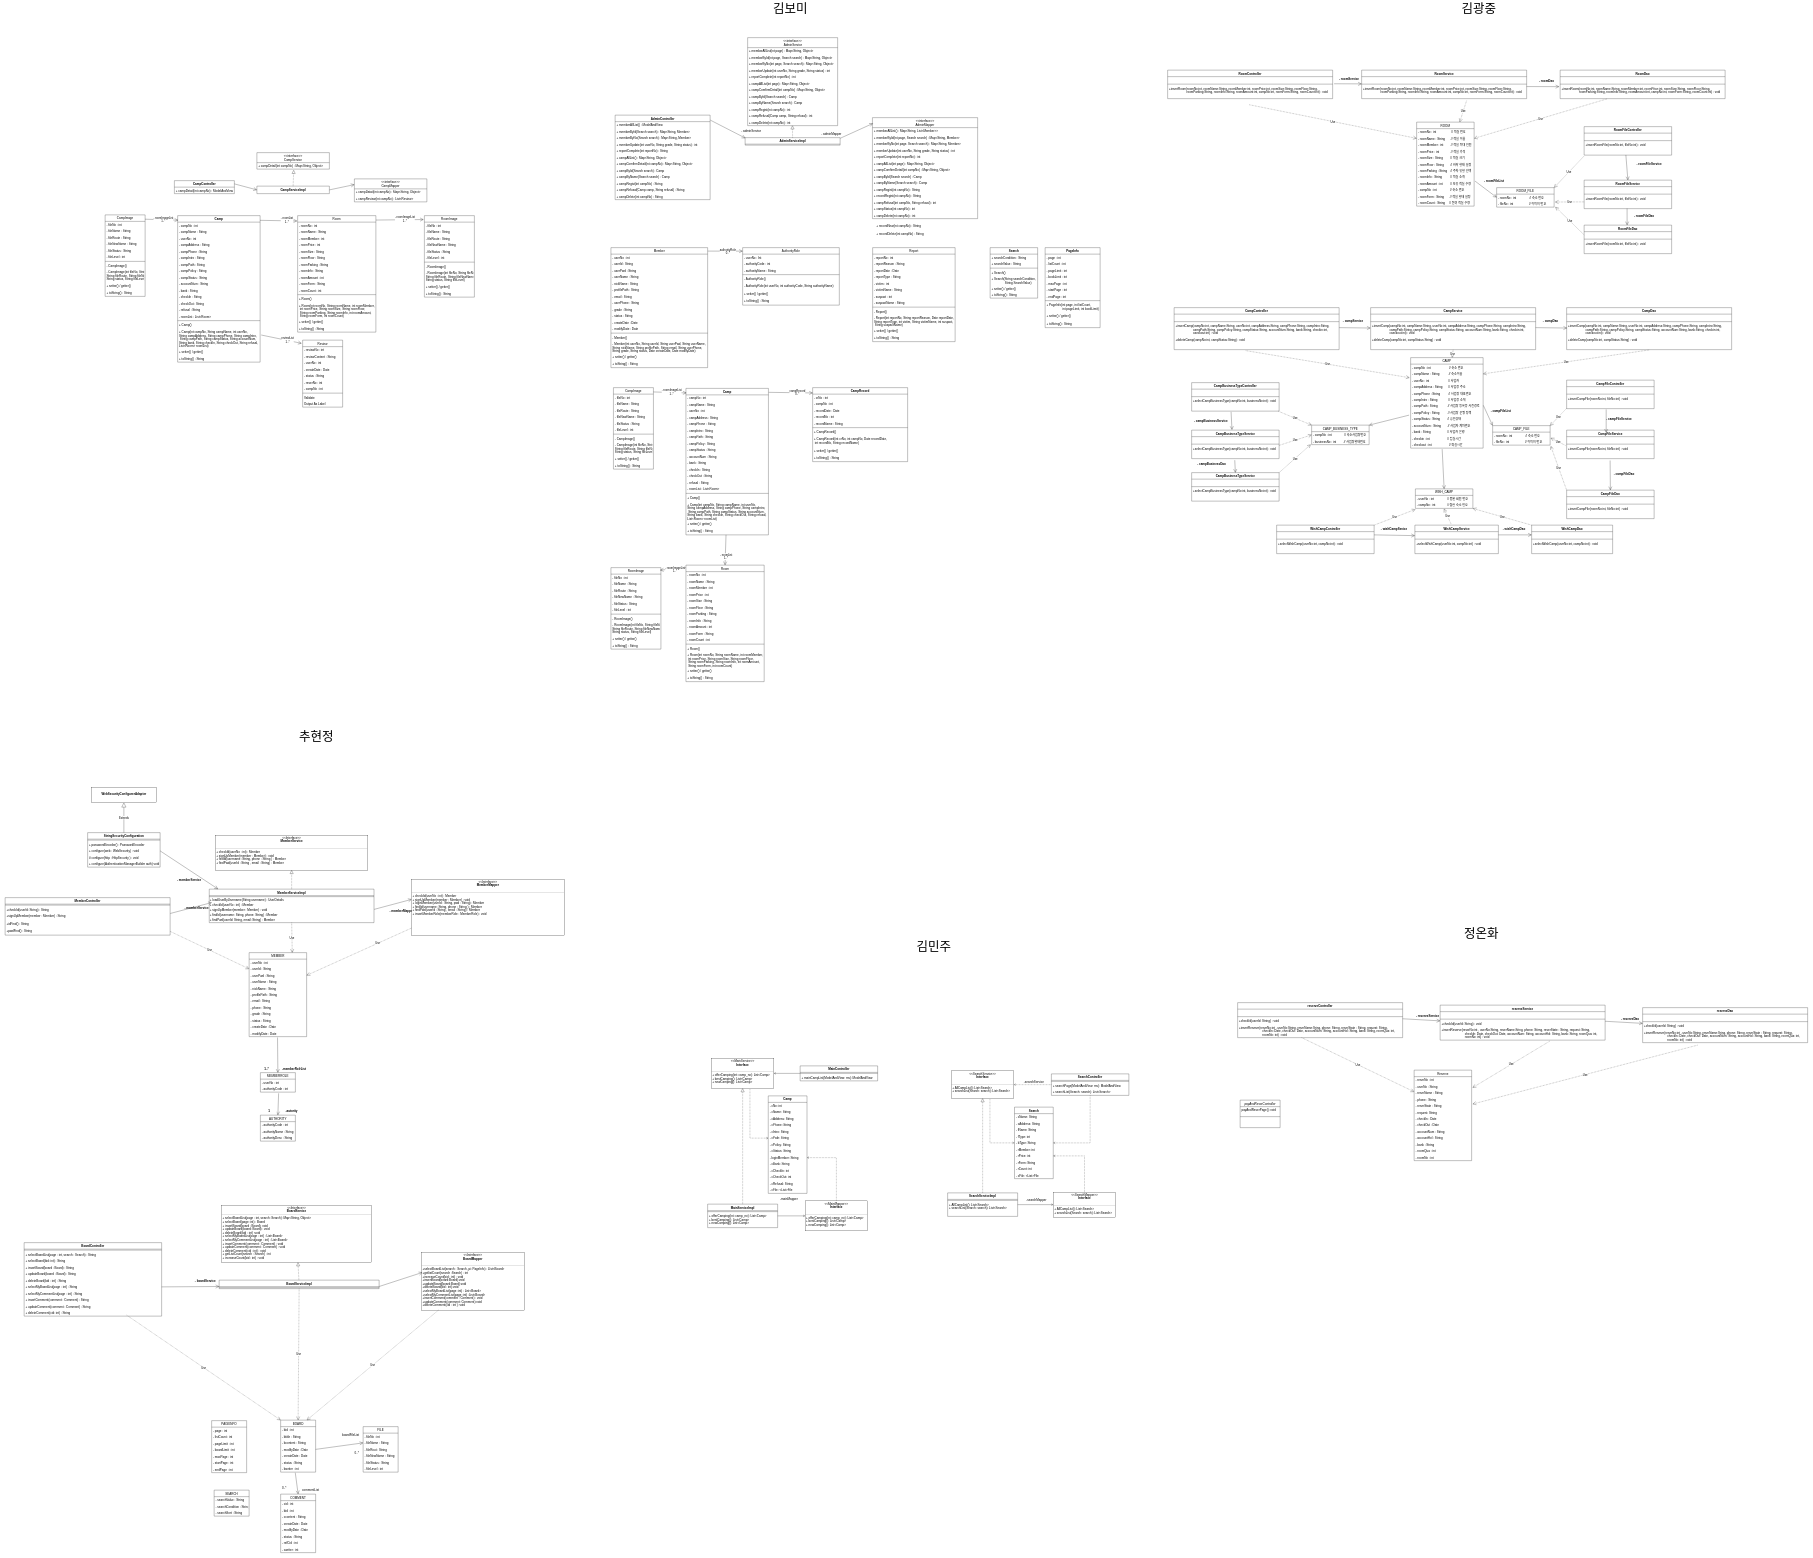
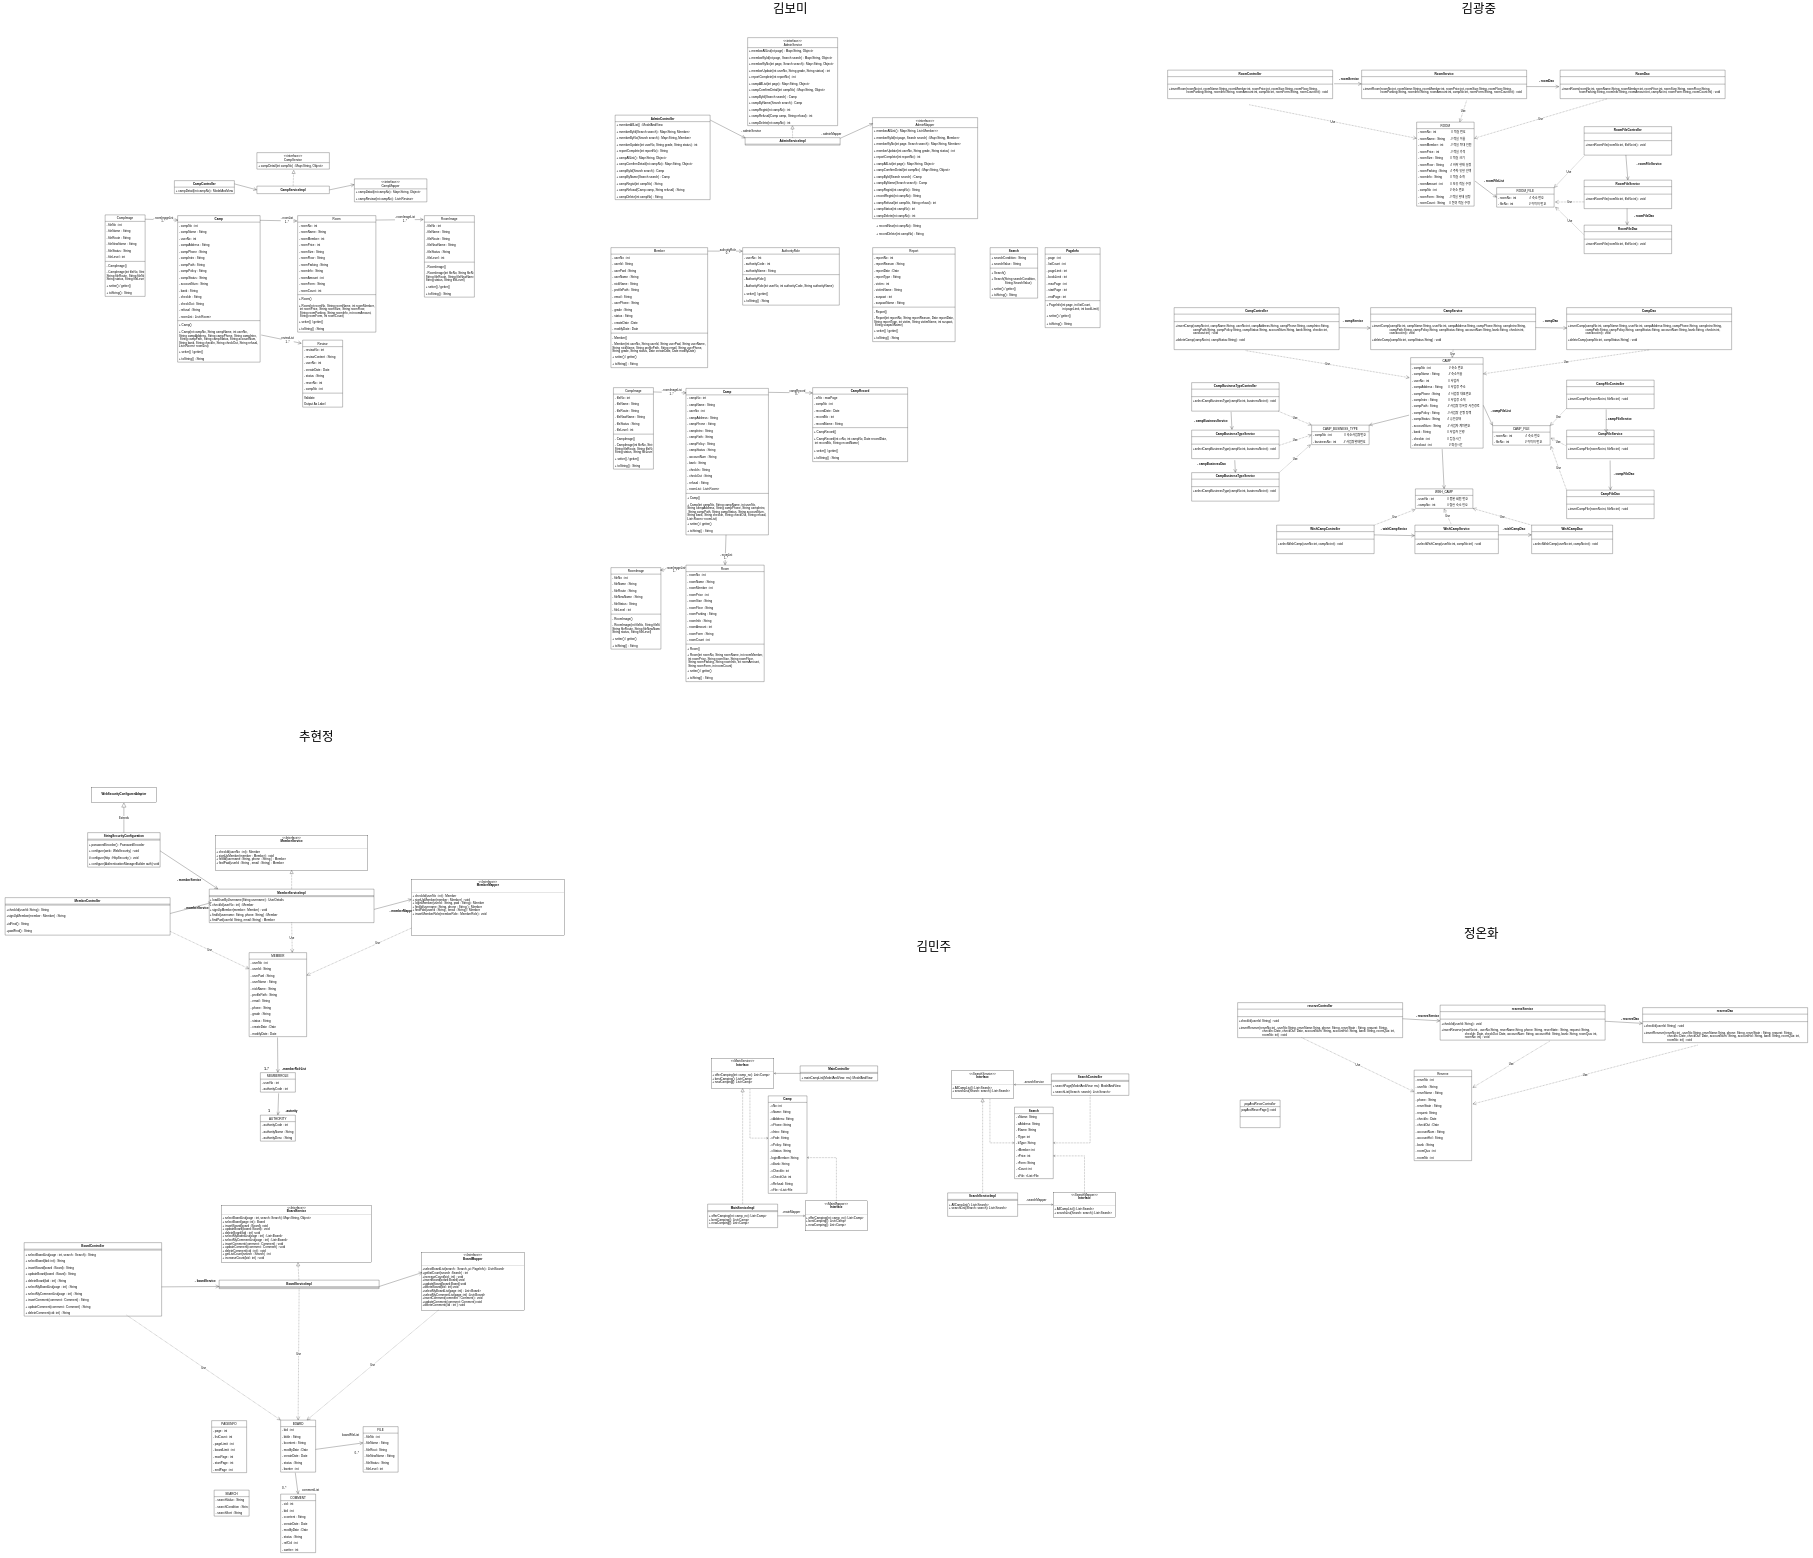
(822, 398) -> (826, 398)
(1032, 1085) -> (1032, 1085)
(789, 1199) -> (791, 1212)
